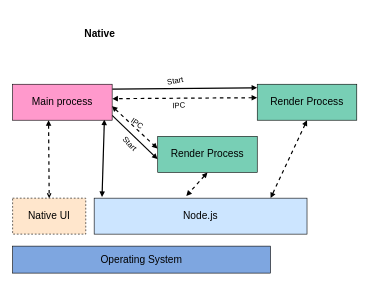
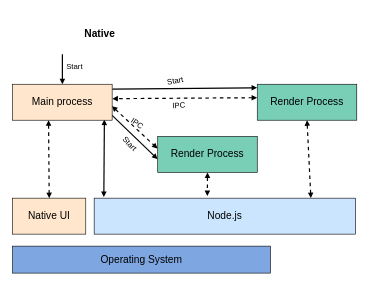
none -> (62, 66)
(62, 102) -> (62, 102)
(49, 193) -> (49, 191)
(49, 216) -> (49, 216)
(200, 216) -> (225, 216)
